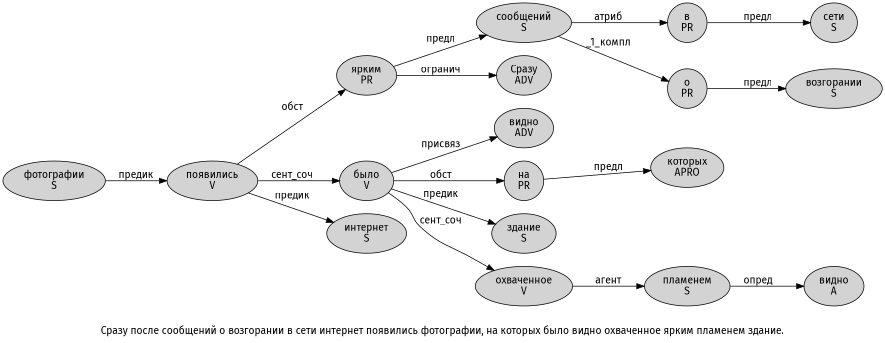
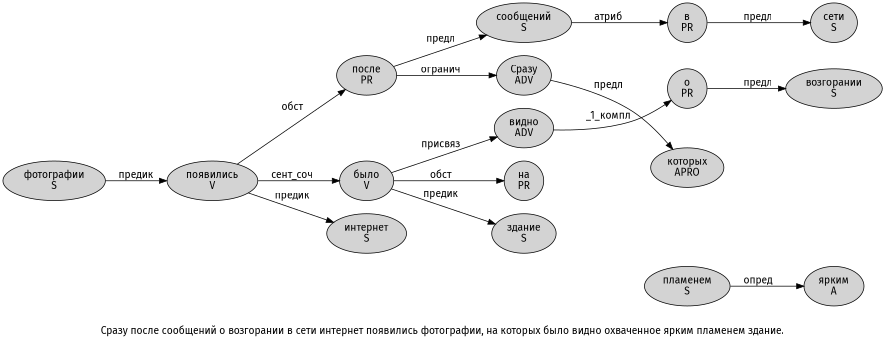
(610, 57) -> (611, 126)
(367, 75) -> (367, 75)
(594, 175) -> (615, 102)
(524, 286) -> none
(834, 286) -> (834, 286)
